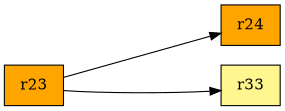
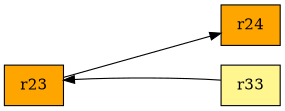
(137, 93) -> (148, 78)
